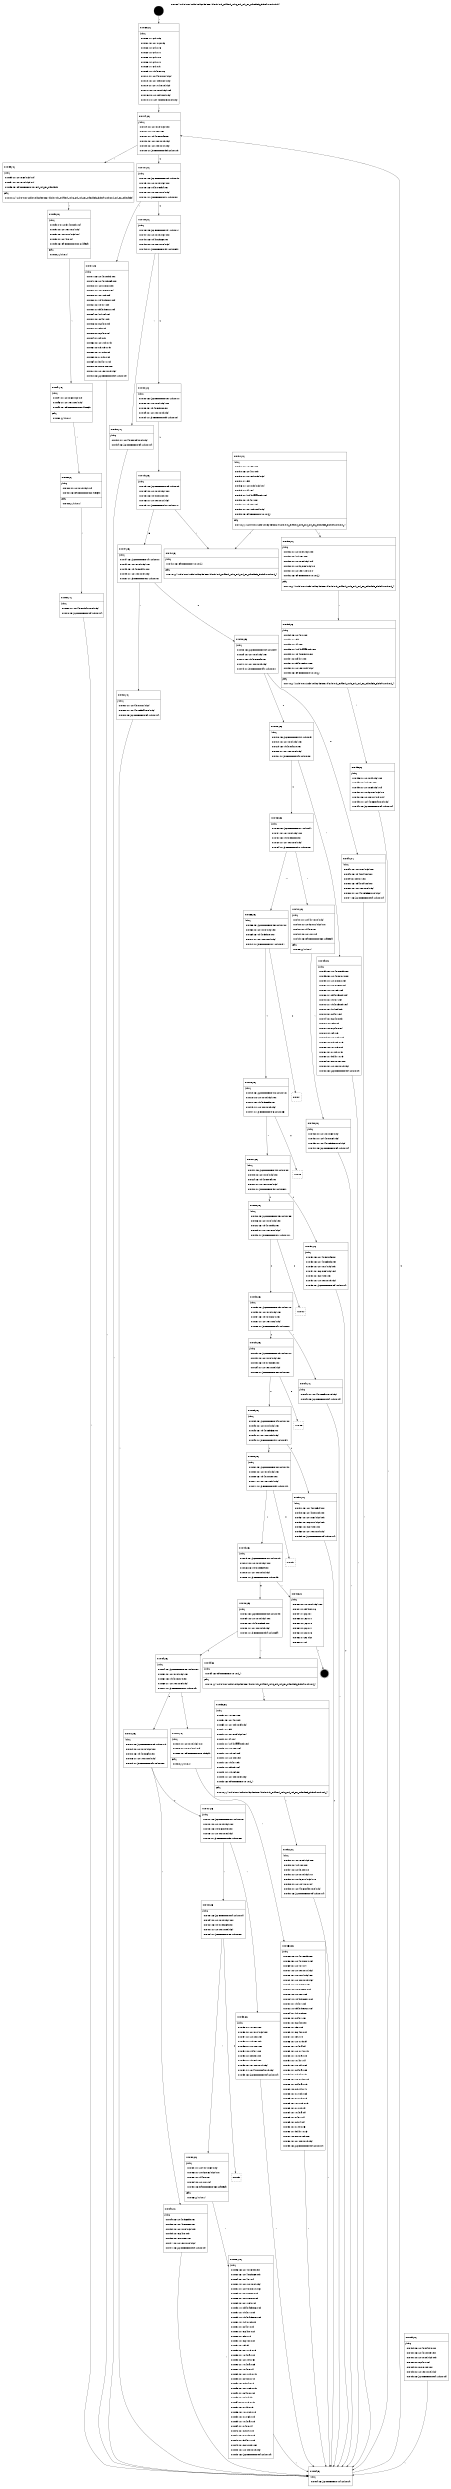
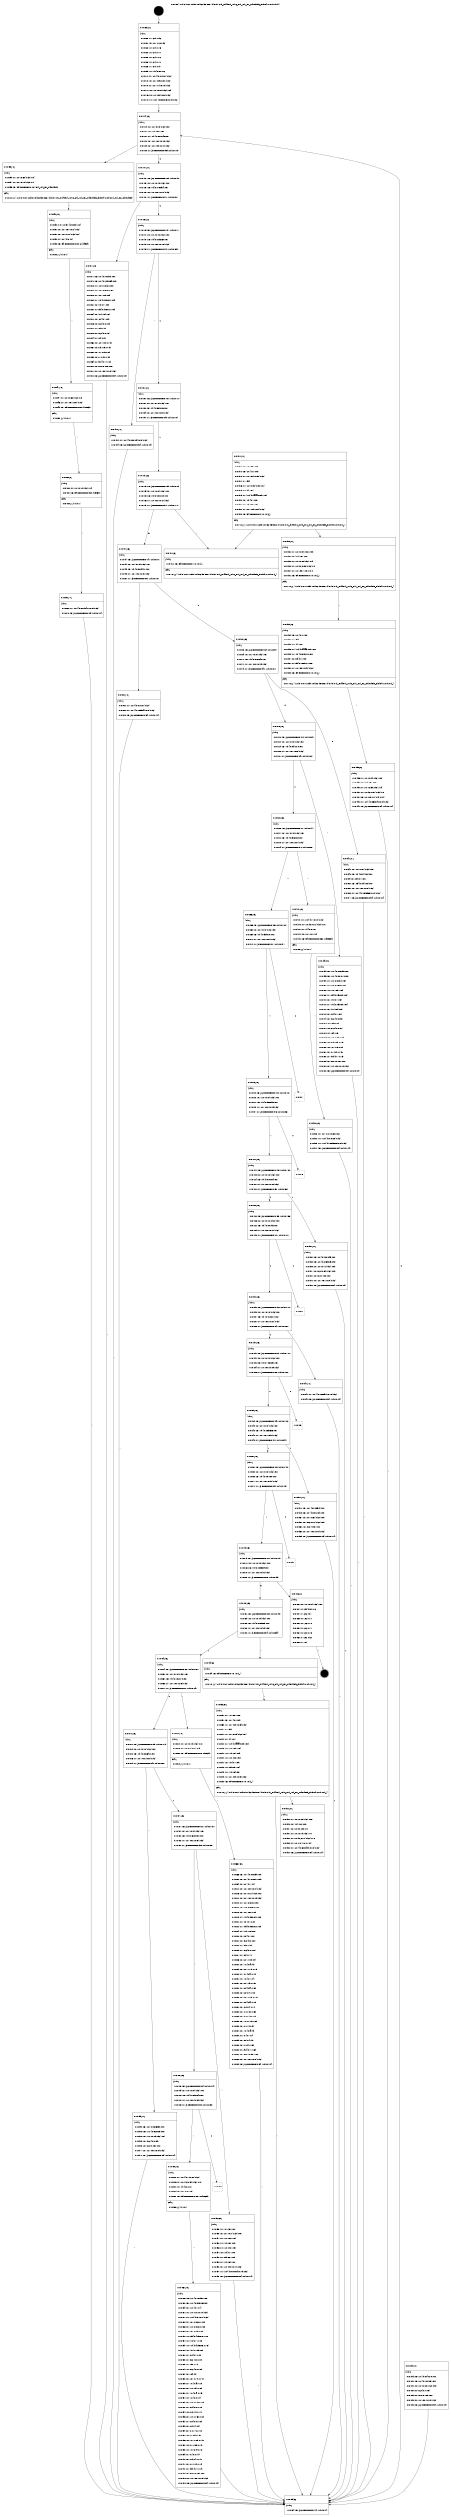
(327, 2181) -> (276, 2147)
